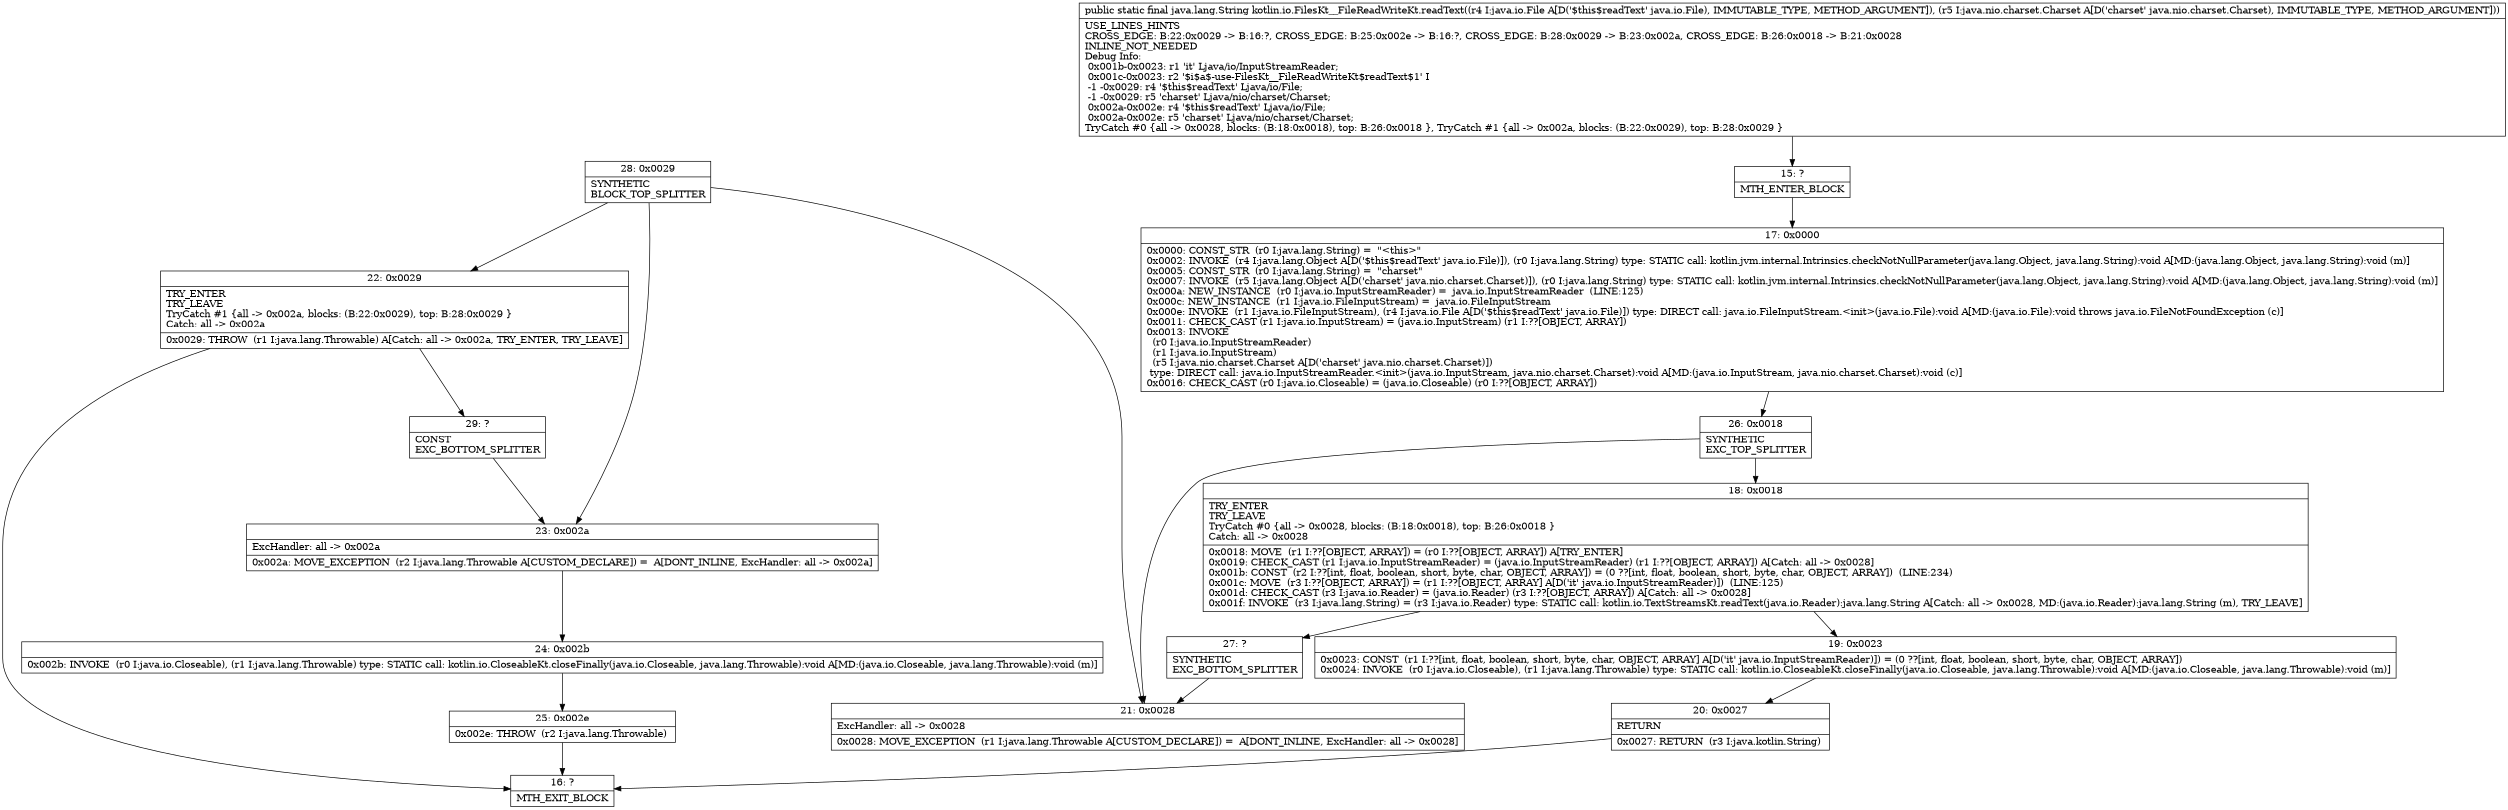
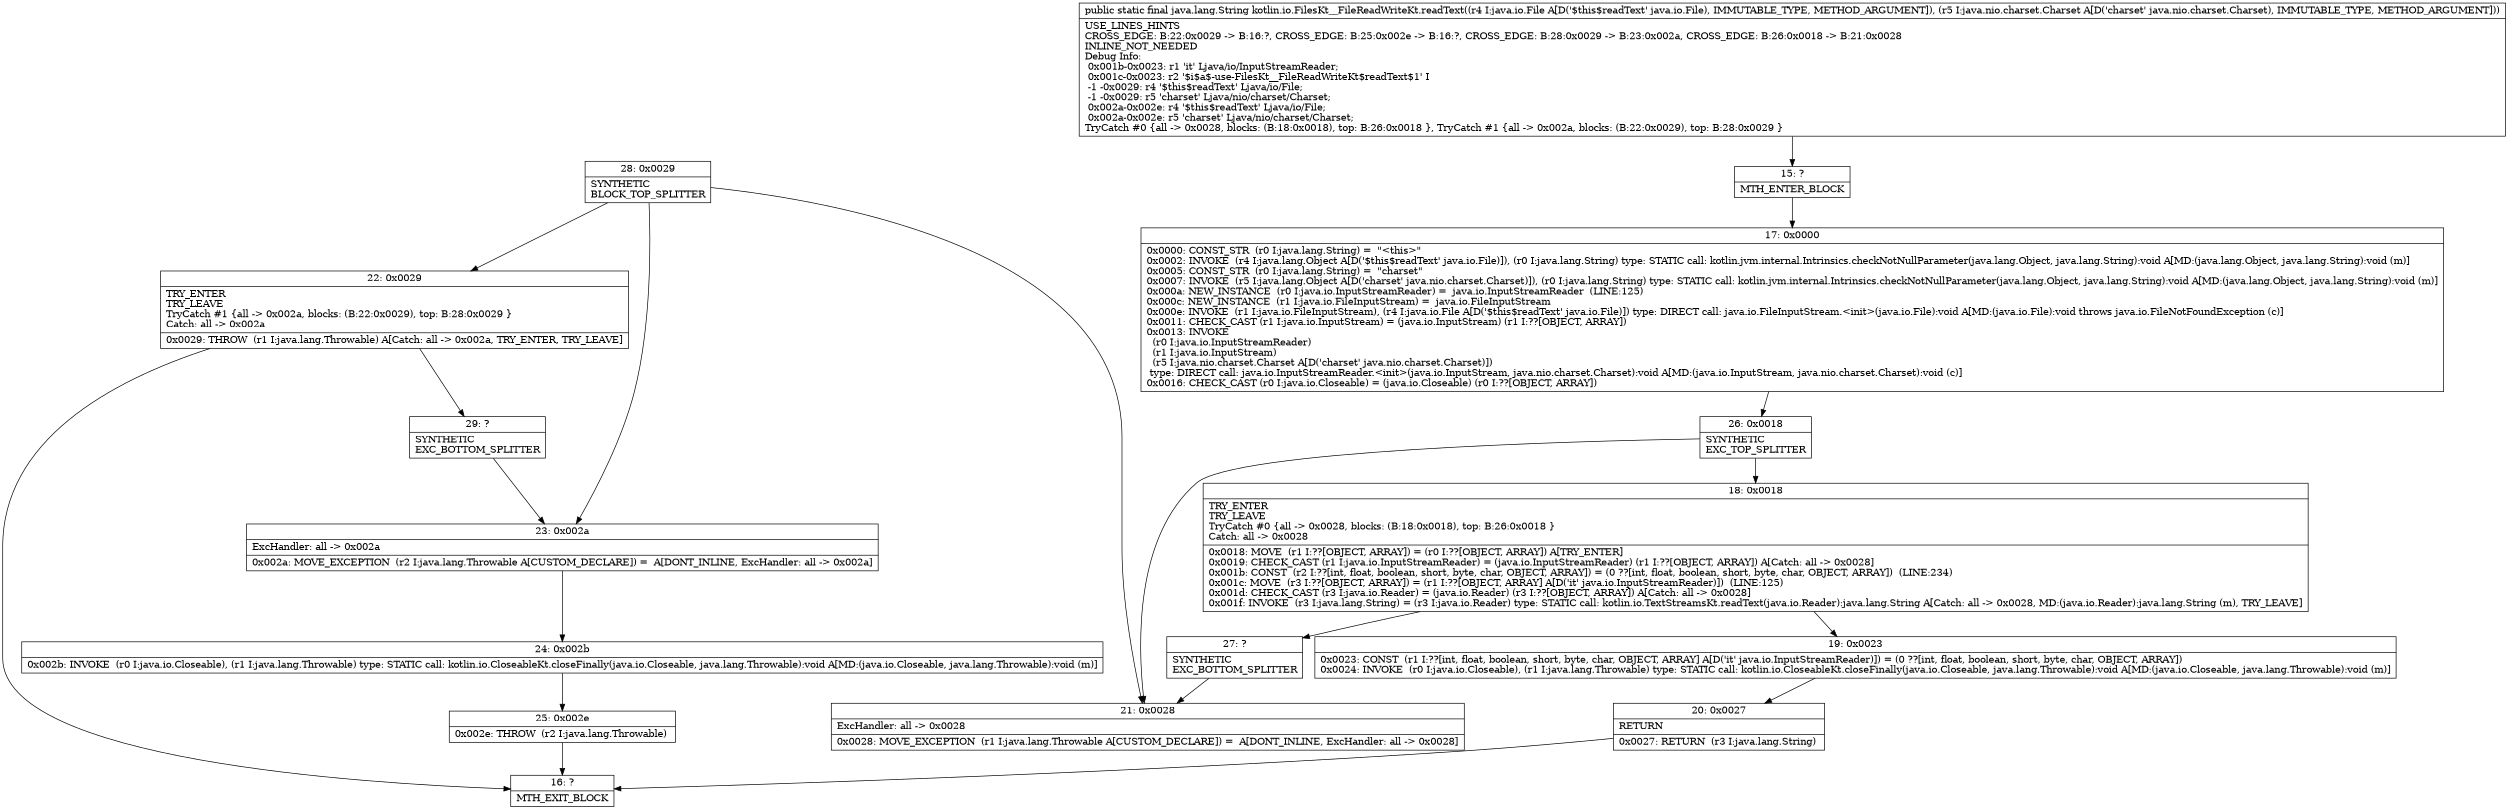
(433, 440) -> (445, 440)
(1720, 742) -> (1719, 742)
